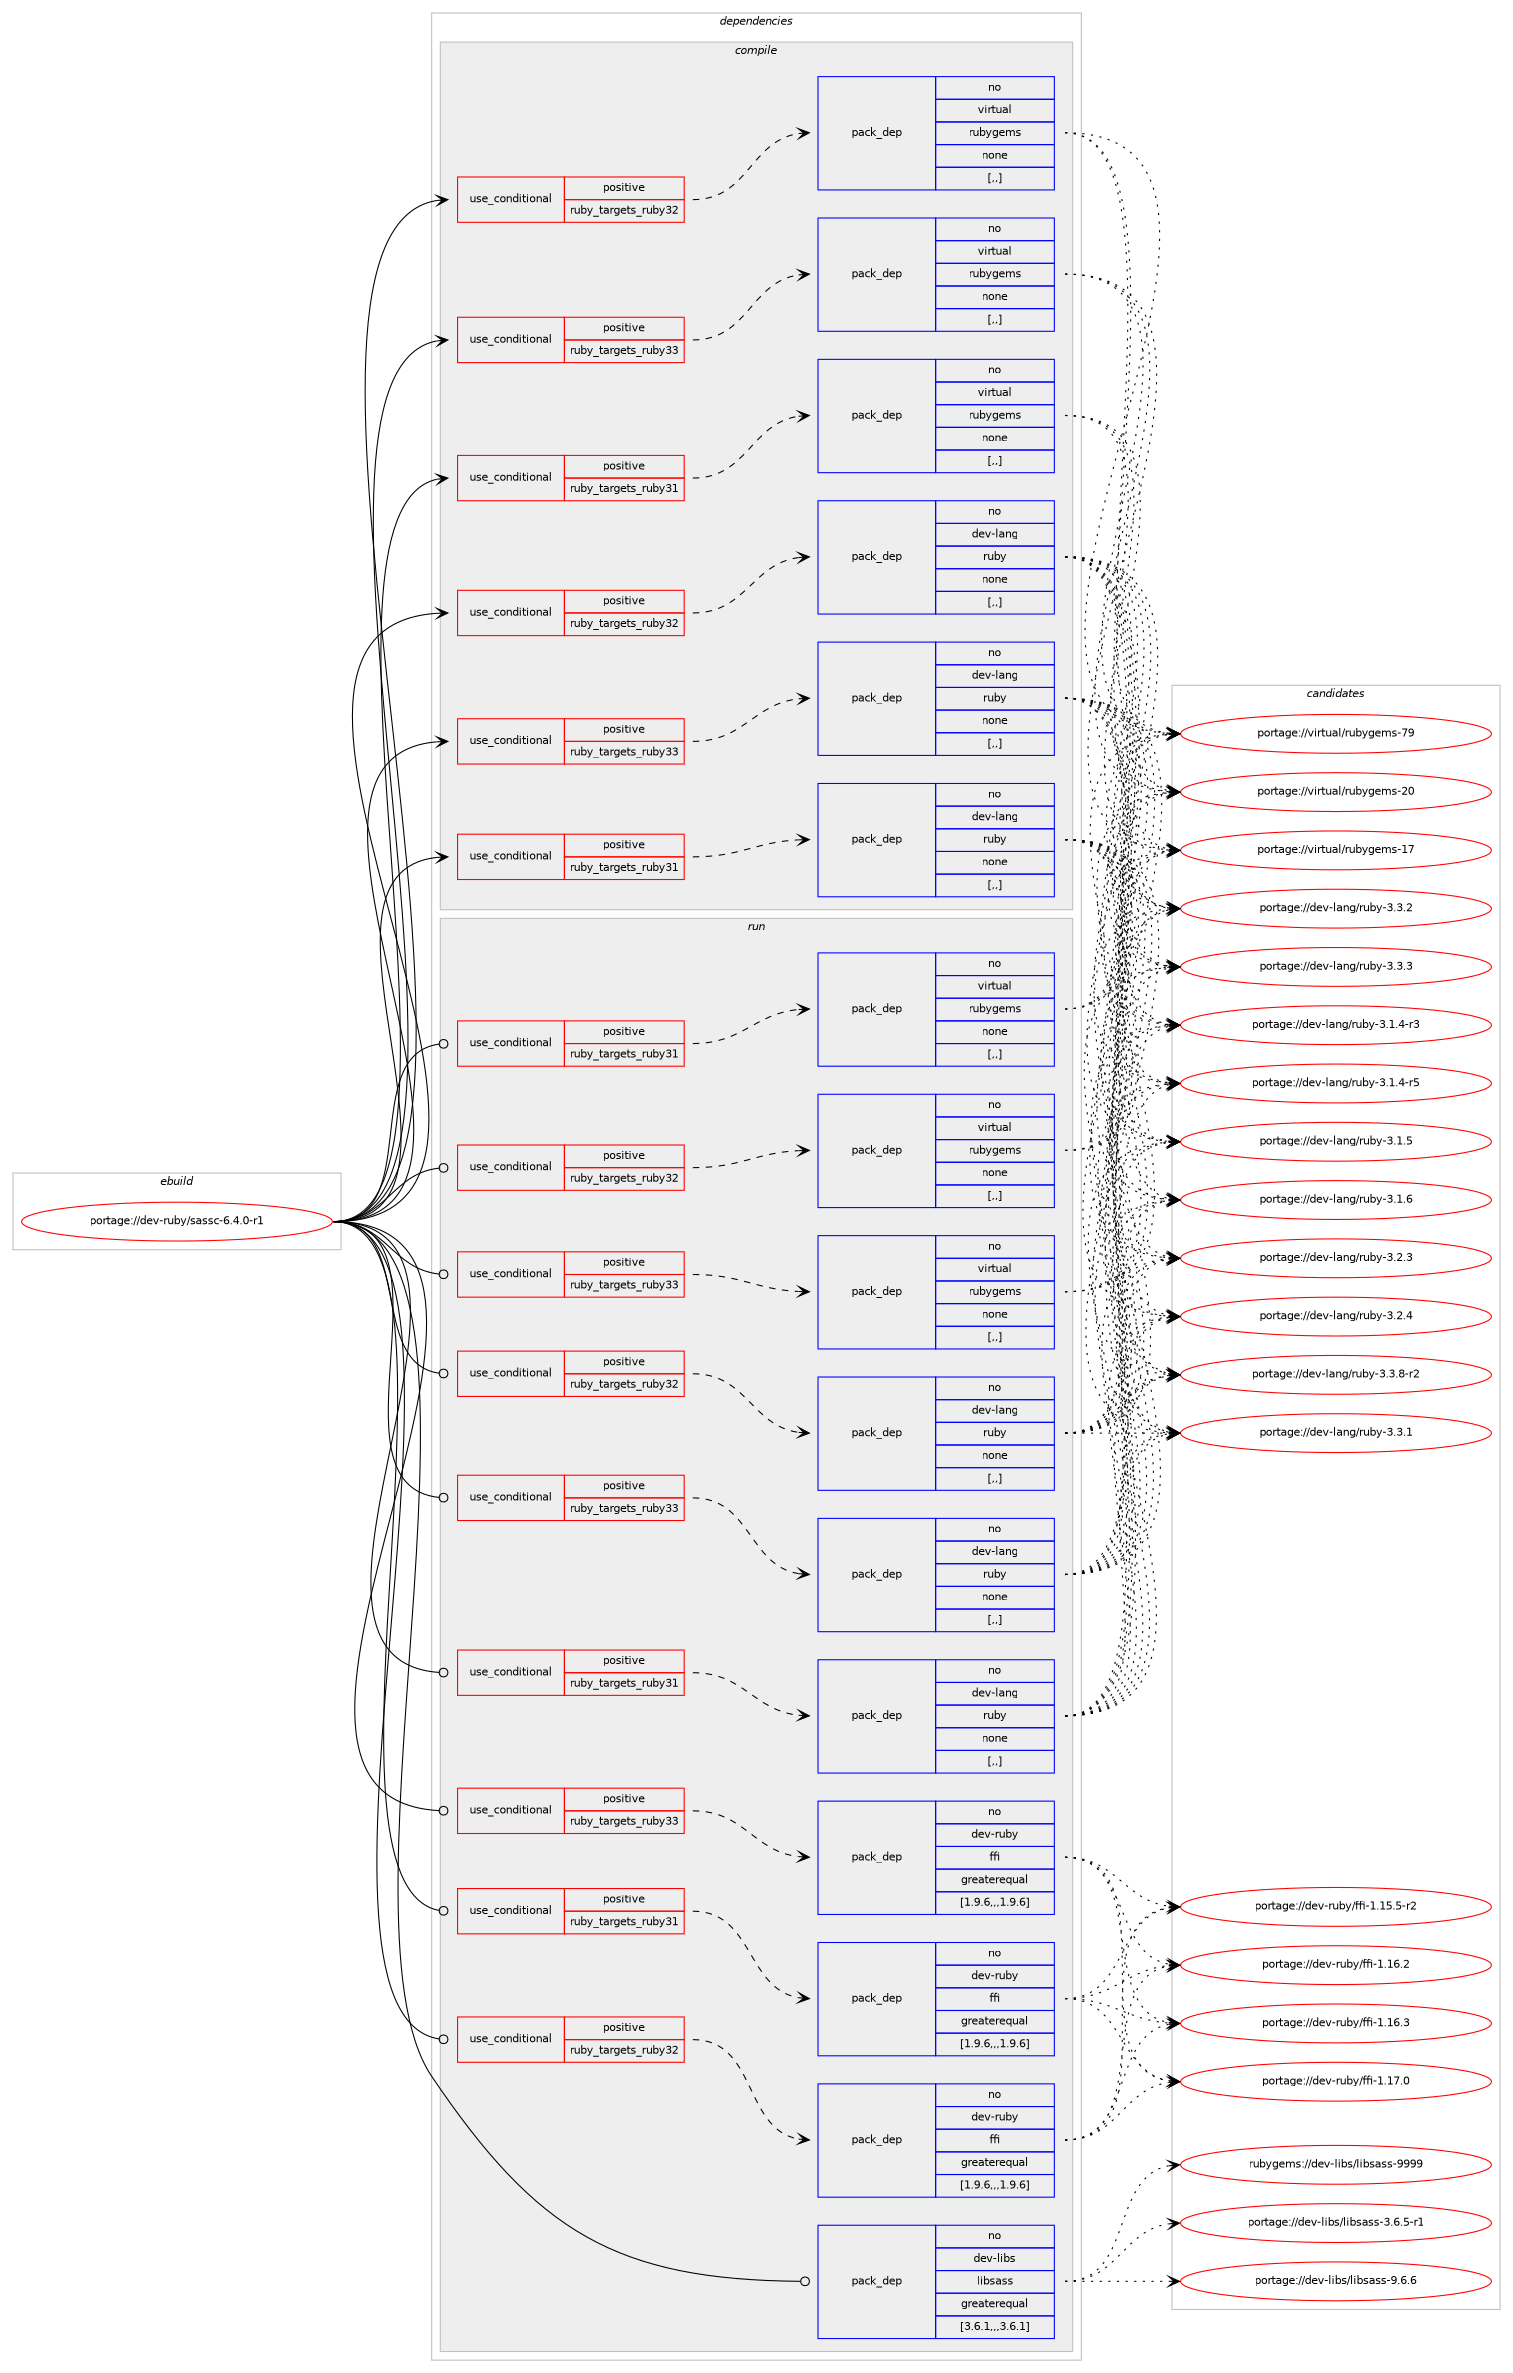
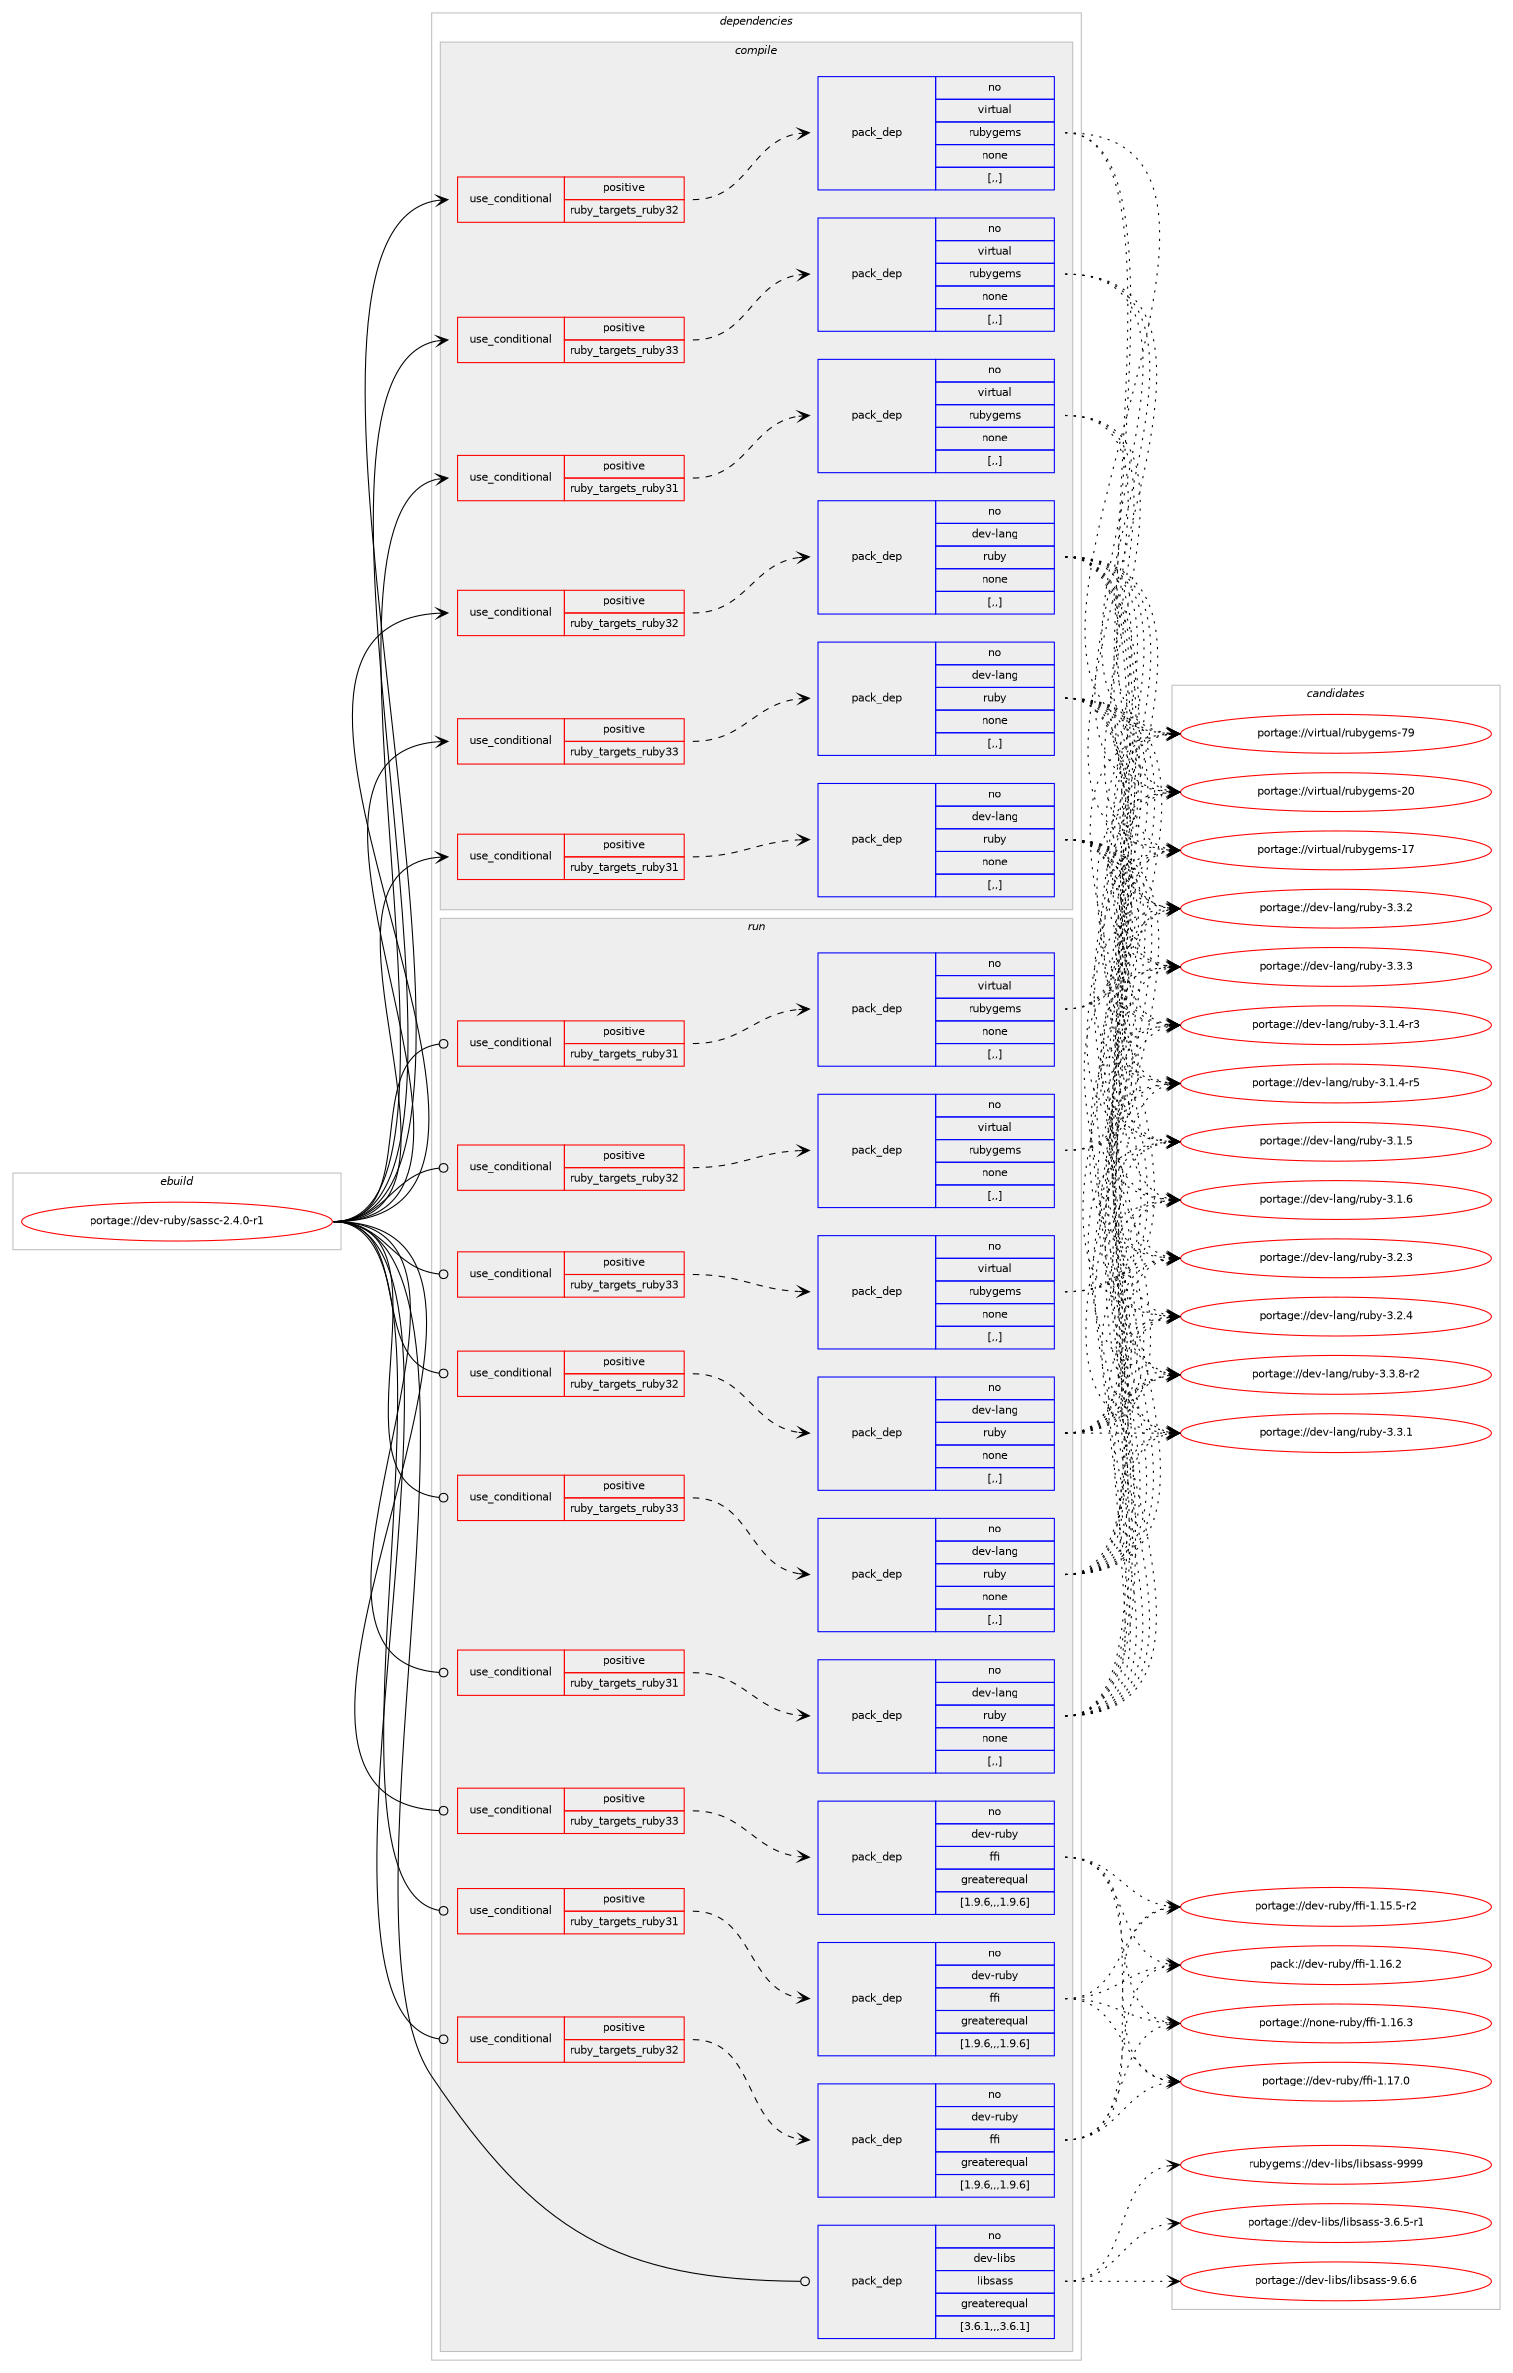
(177, 1222) -> (177, 1222)
(1336, 1965) -> (1336, 1965)
(1336, 2023) -> (1336, 2023)
